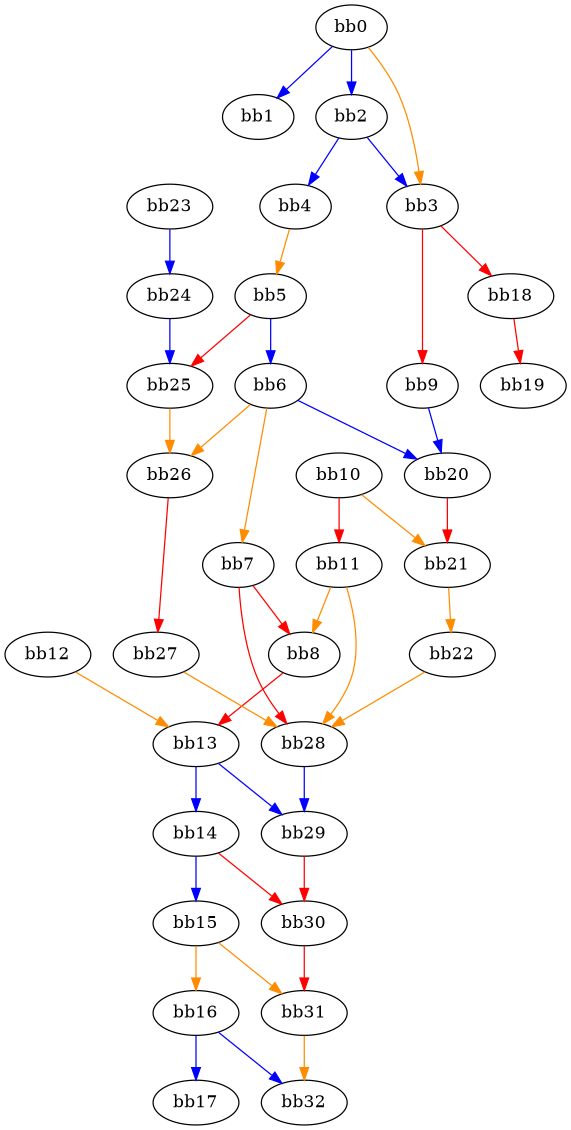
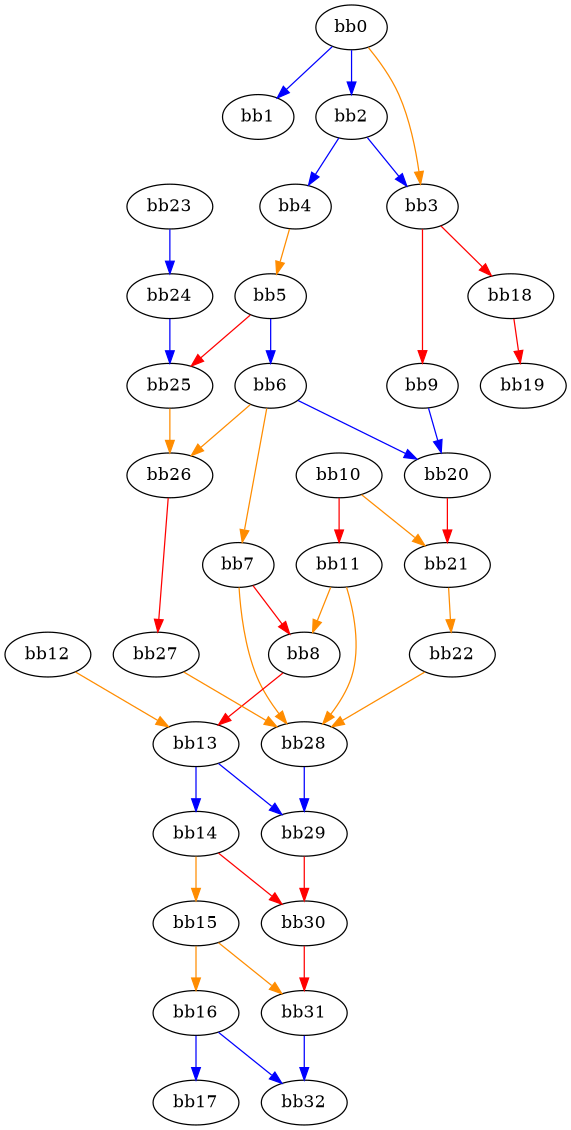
(249, 654) -> (249, 654)
(196, 872) -> (196, 872)
(304, 1052) -> (304, 1052)
